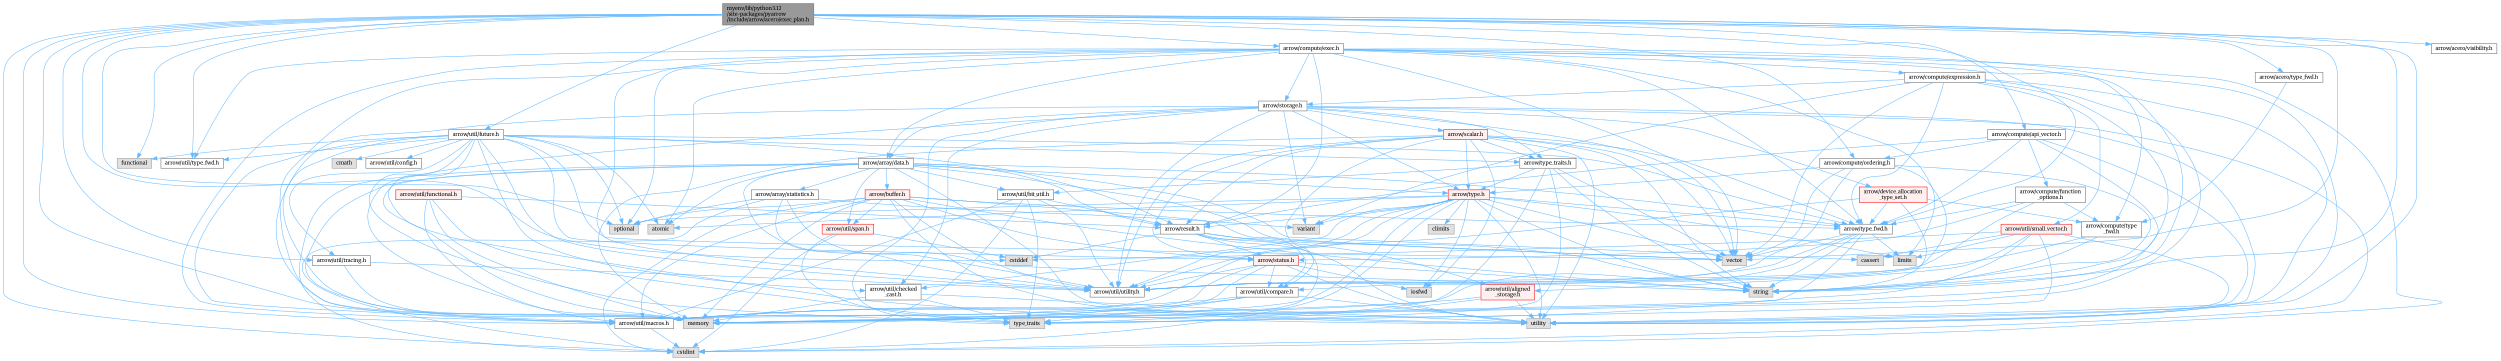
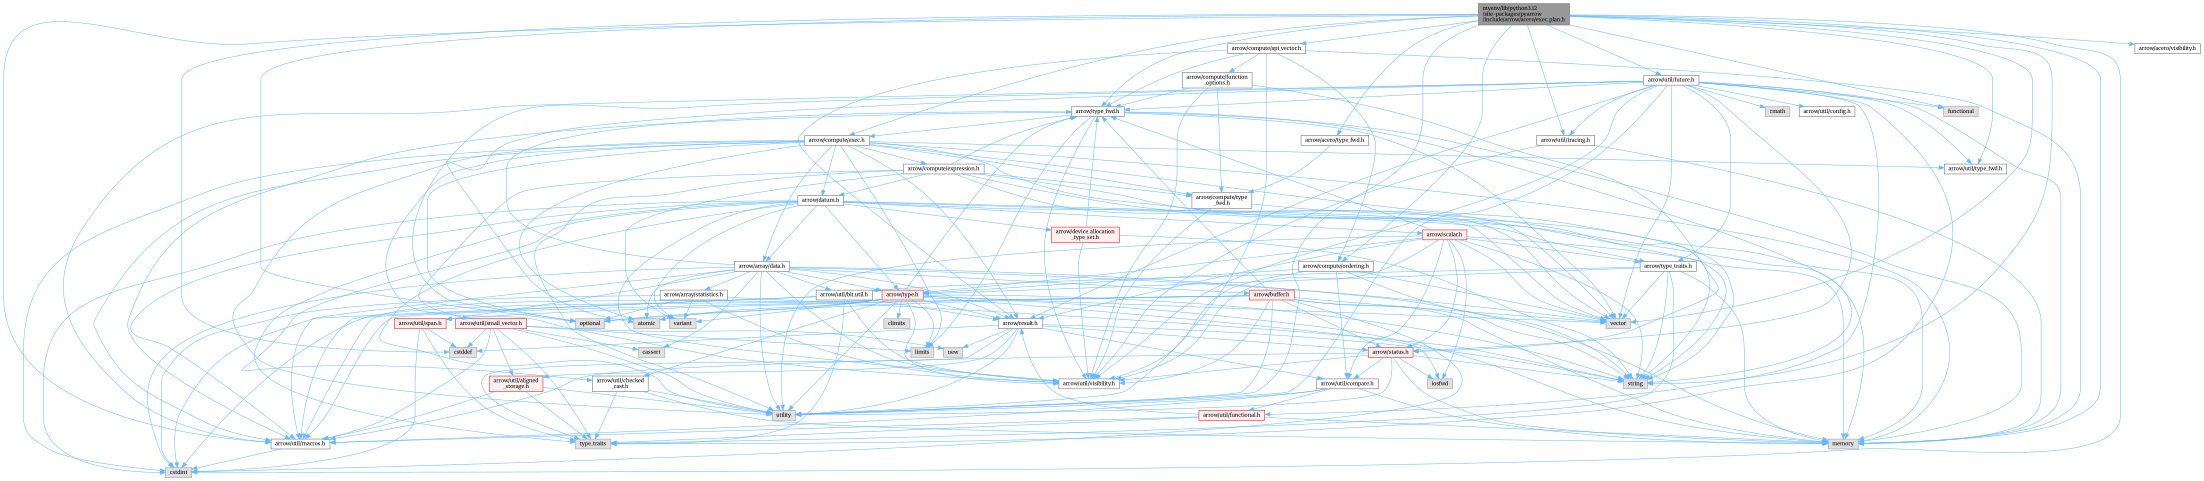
(1621, 75) -> (973, 125)
(1283, 106) -> (821, 201)
(2009, 211) -> (1085, 184)
(560, 252) -> (1788, 367)
(1117, 292) -> (1089, 384)
(1148, 311) -> (1292, 399)
none -> (953, 352)
